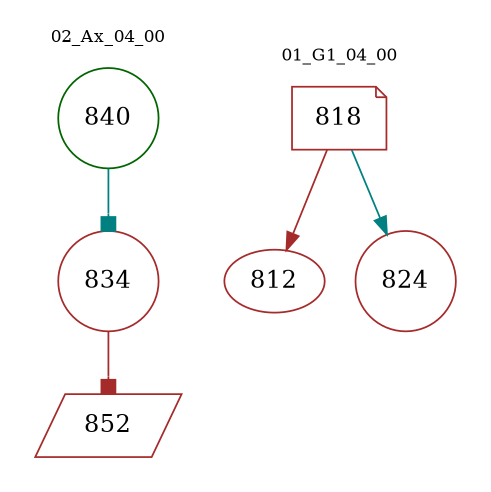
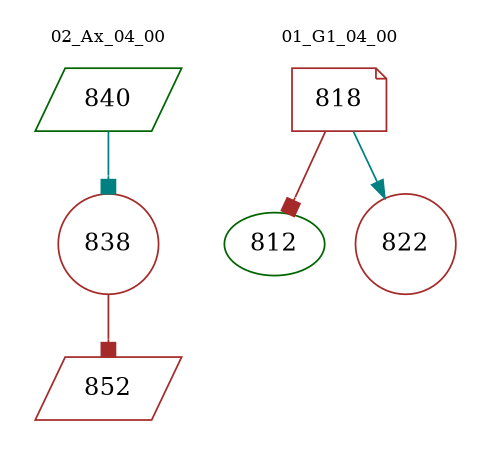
(108, 118) -> (108, 100)
(310, 192) -> (310, 164)
(108, 281) -> (108, 244)
(275, 281) -> (275, 244)
(406, 281) -> (406, 244)
